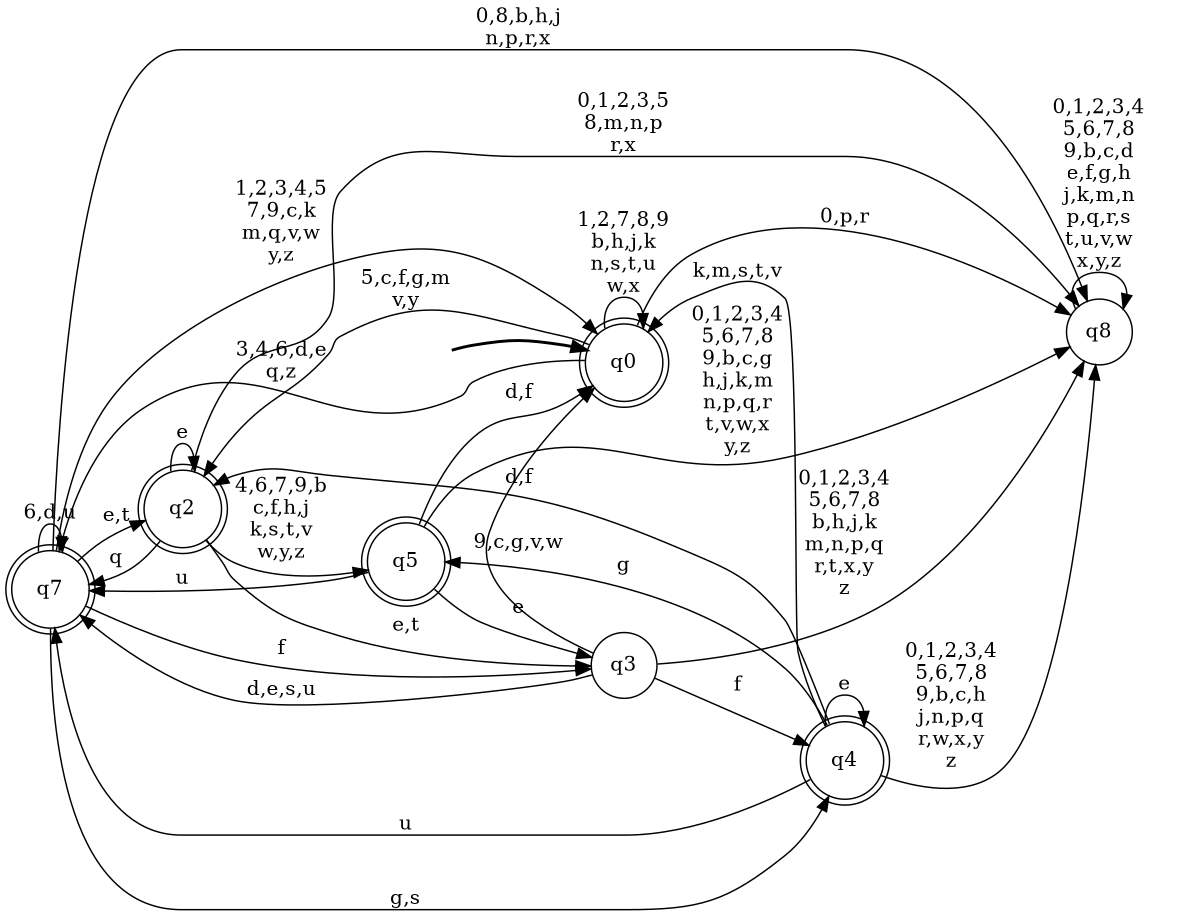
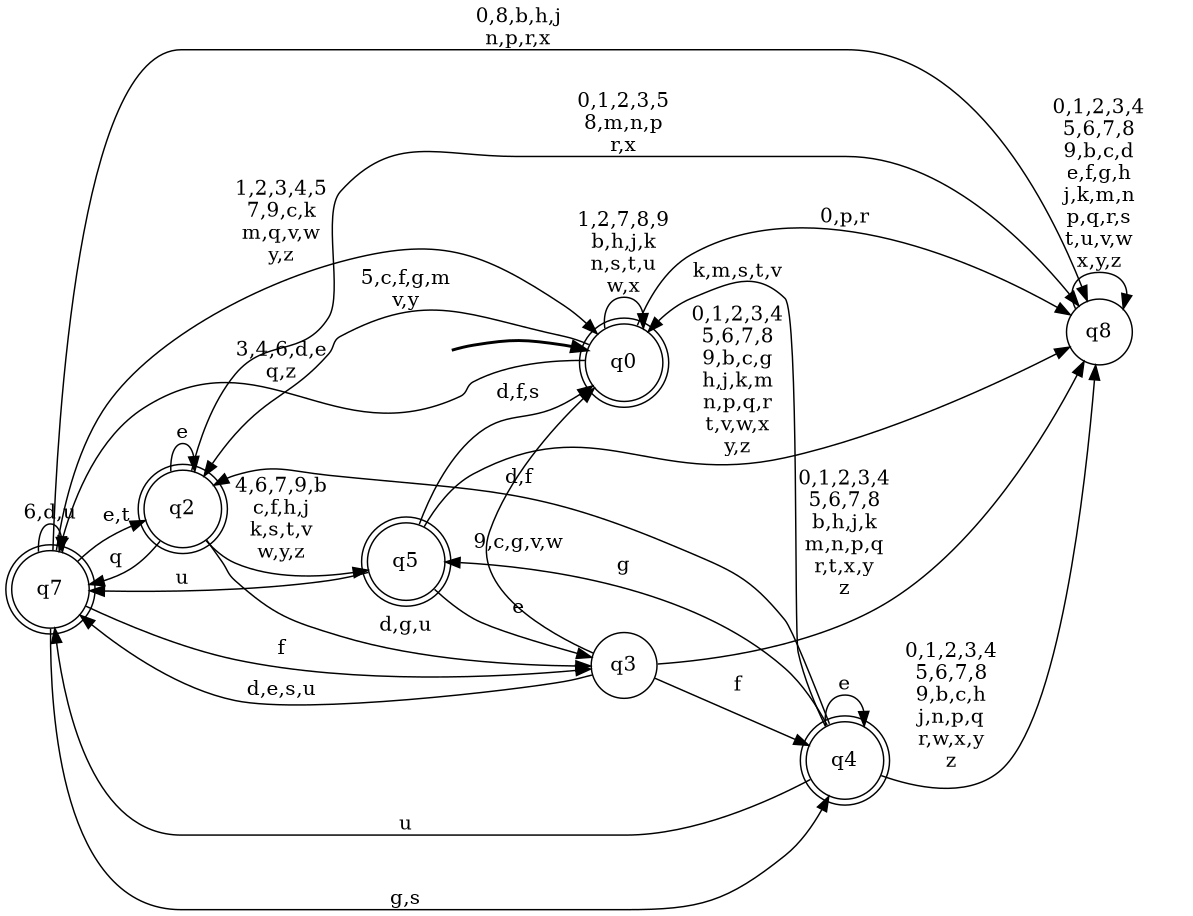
(519, 393) -> (519, 393)
(406, 625) -> (406, 625)
